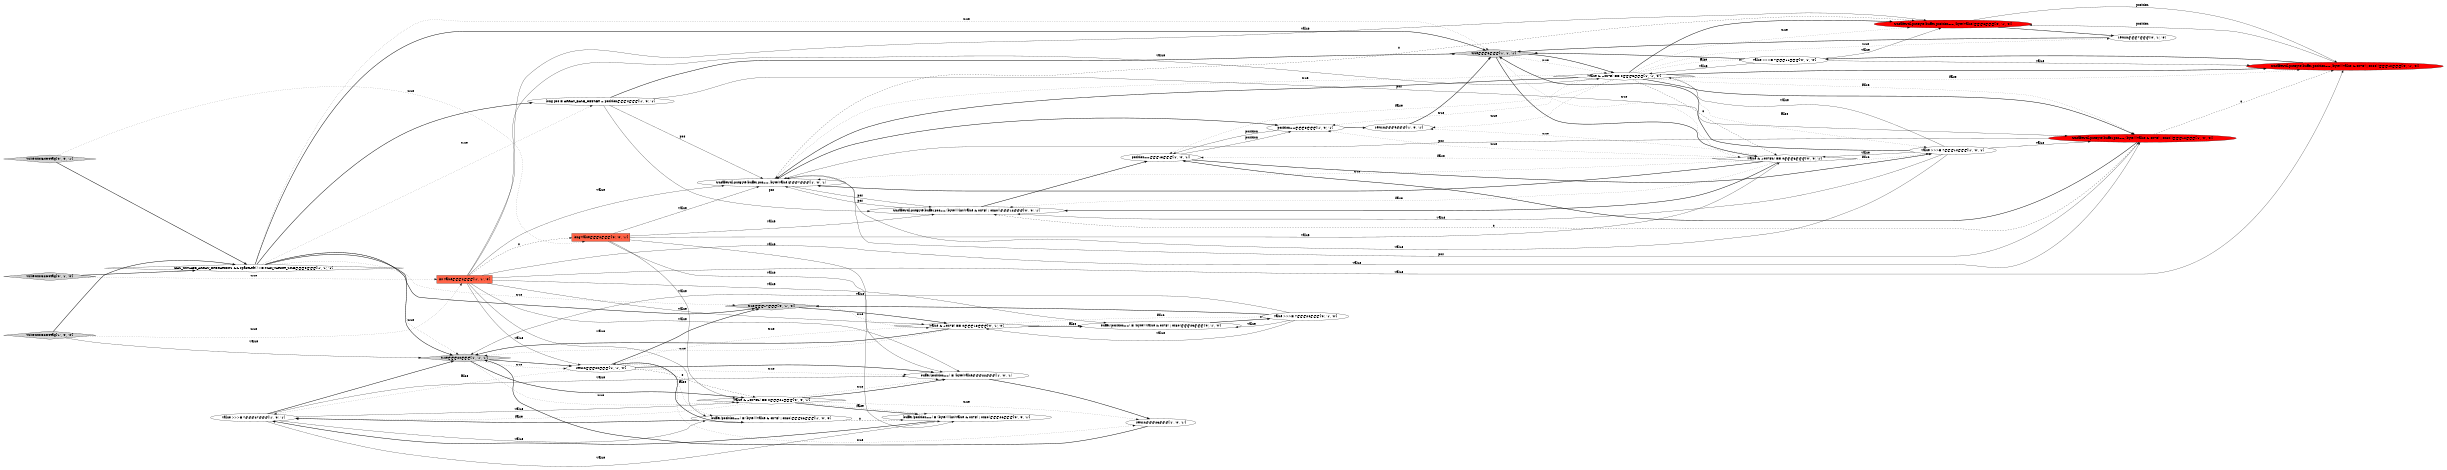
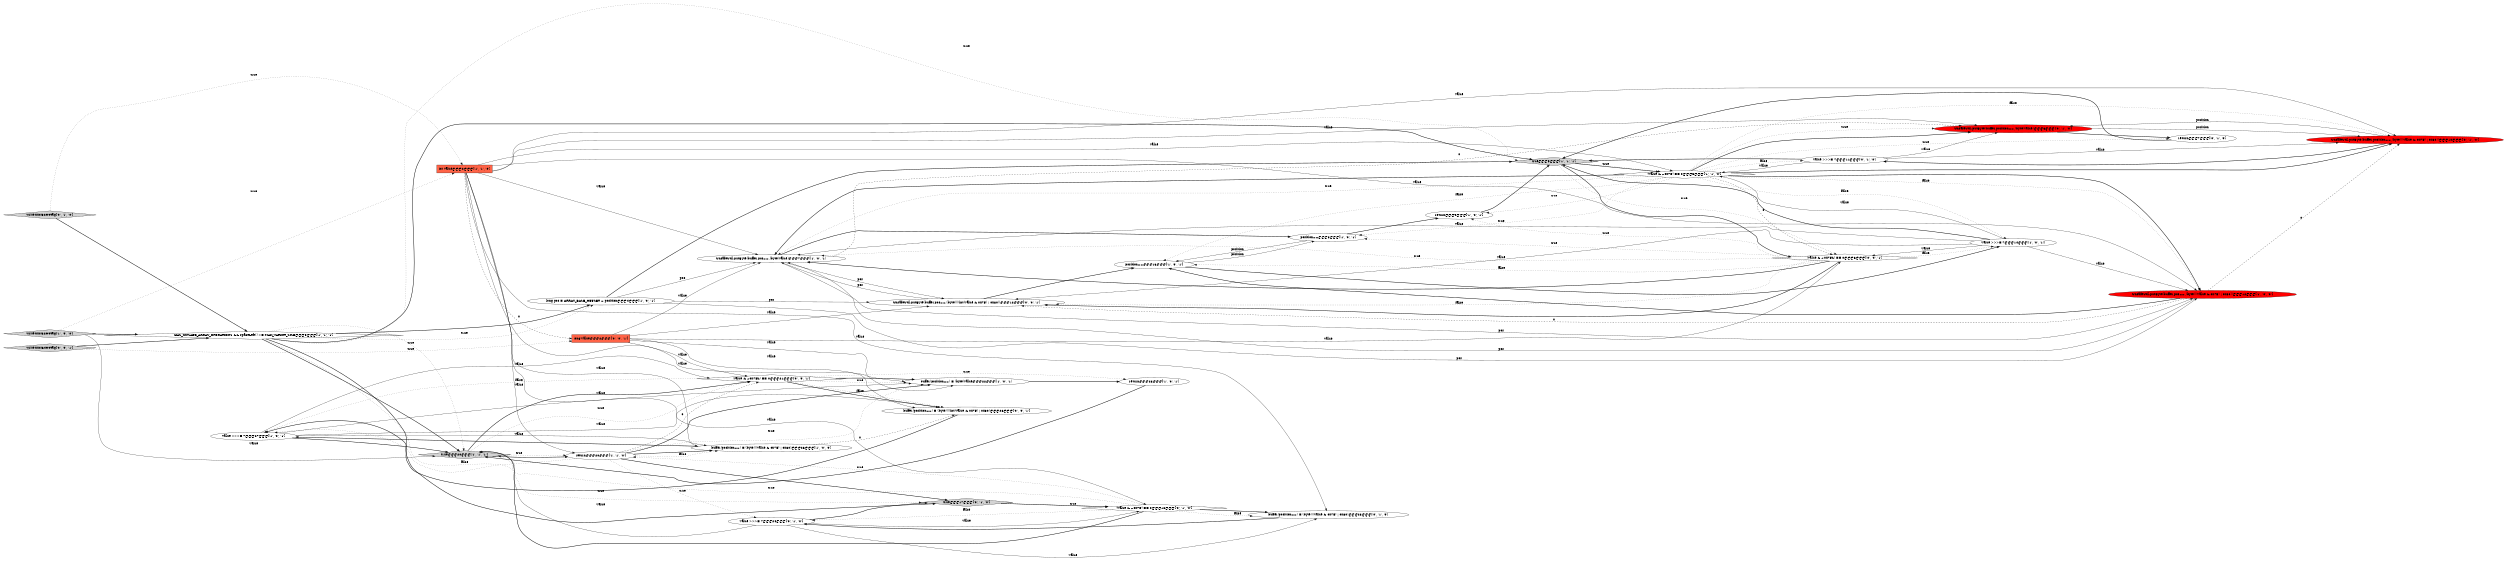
(853, 442) -> (679, 493)
